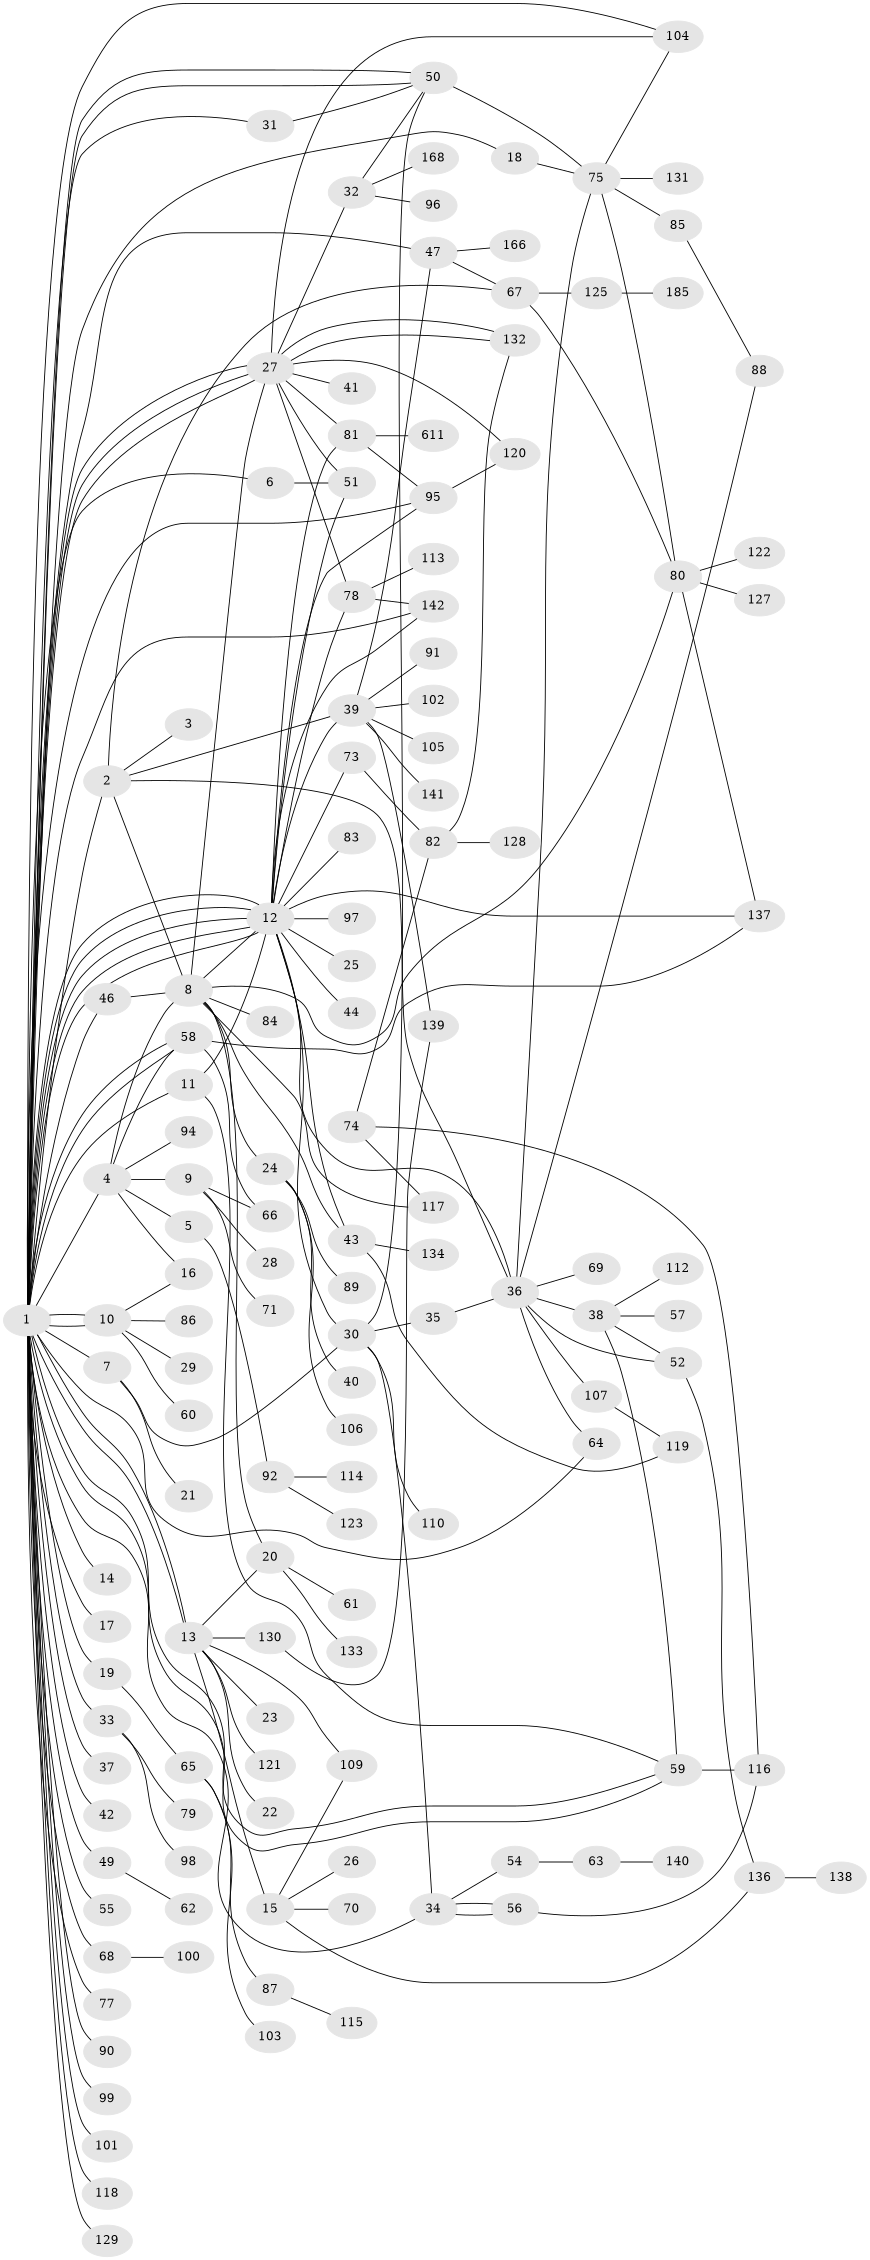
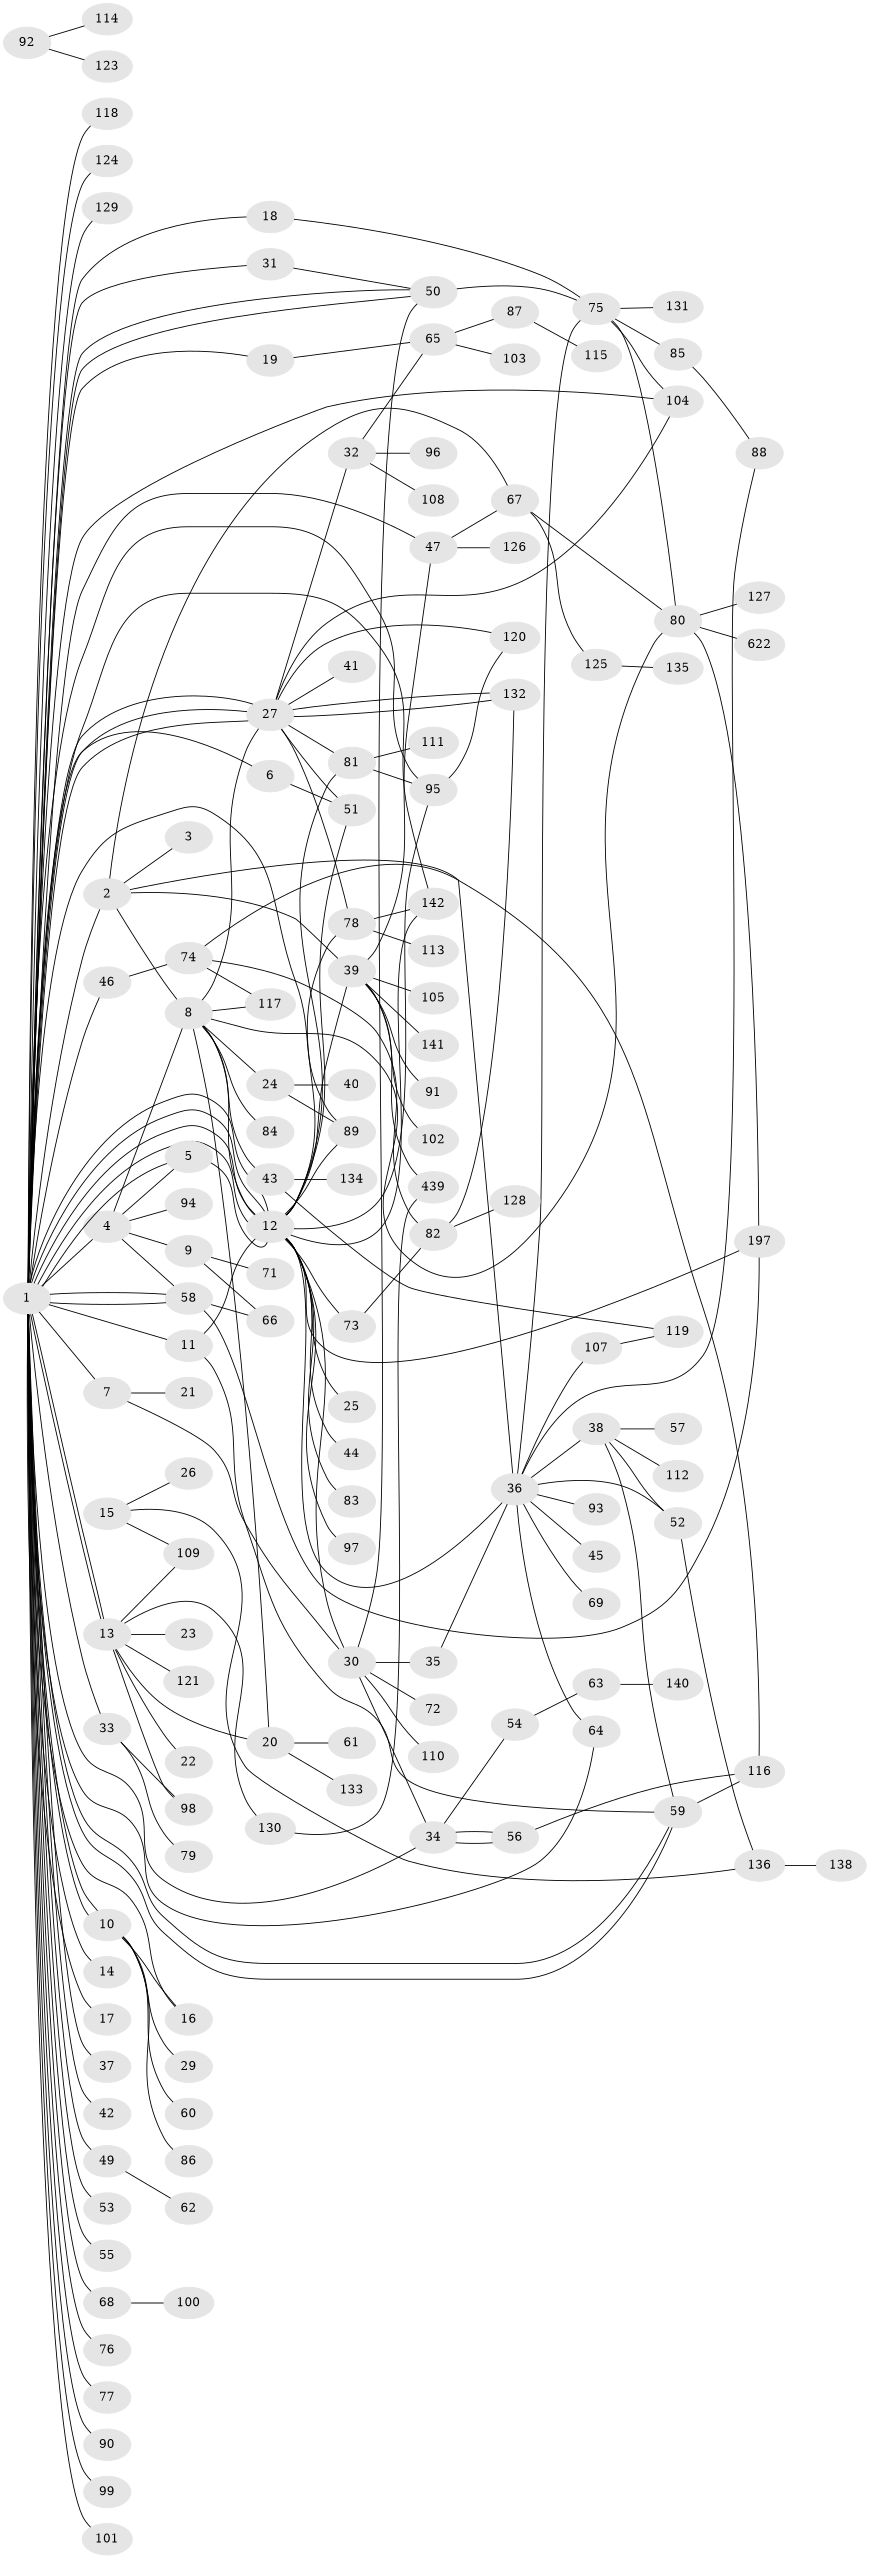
(396, 131) -> (402, 384)
(433, 158) -> (433, 500)
none -> (107, 161)
(515, 246) -> (515, 548)
(678, 293) -> (678, 668)
(433, 436) -> (433, 743)
(760, 553) -> (760, 645)
none -> (106, 840)
(760, 916) -> (760, 1242)
(148, 995) -> (148, 970)
(433, 1026) -> (433, 1187)
(309, 1080) -> (314, 1174)
(145, 1228) -> (74, 1842)
(270, 1264) -> none
(244, 1347) -> none
(352, 1430) -> none
none -> (597, 1509)
none -> (597, 1557)
none -> (433, 1710)
(233, 1792) -> (140, 1725)
(352, 1909) -> none
none -> (107, 2208)
none -> (107, 2350)
